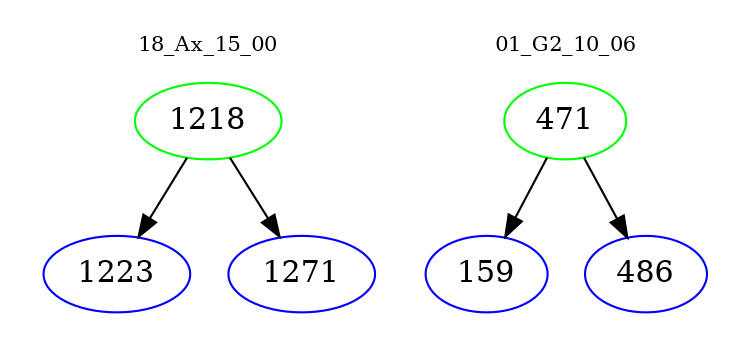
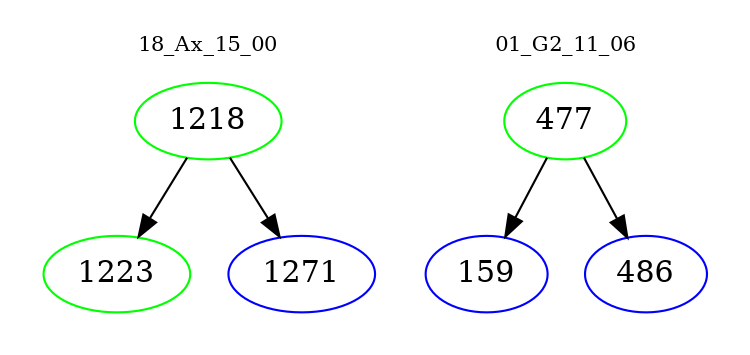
(566, 46) -> (566, 46)
(565, 121) -> (565, 121)
(117, 274) -> (117, 274)
